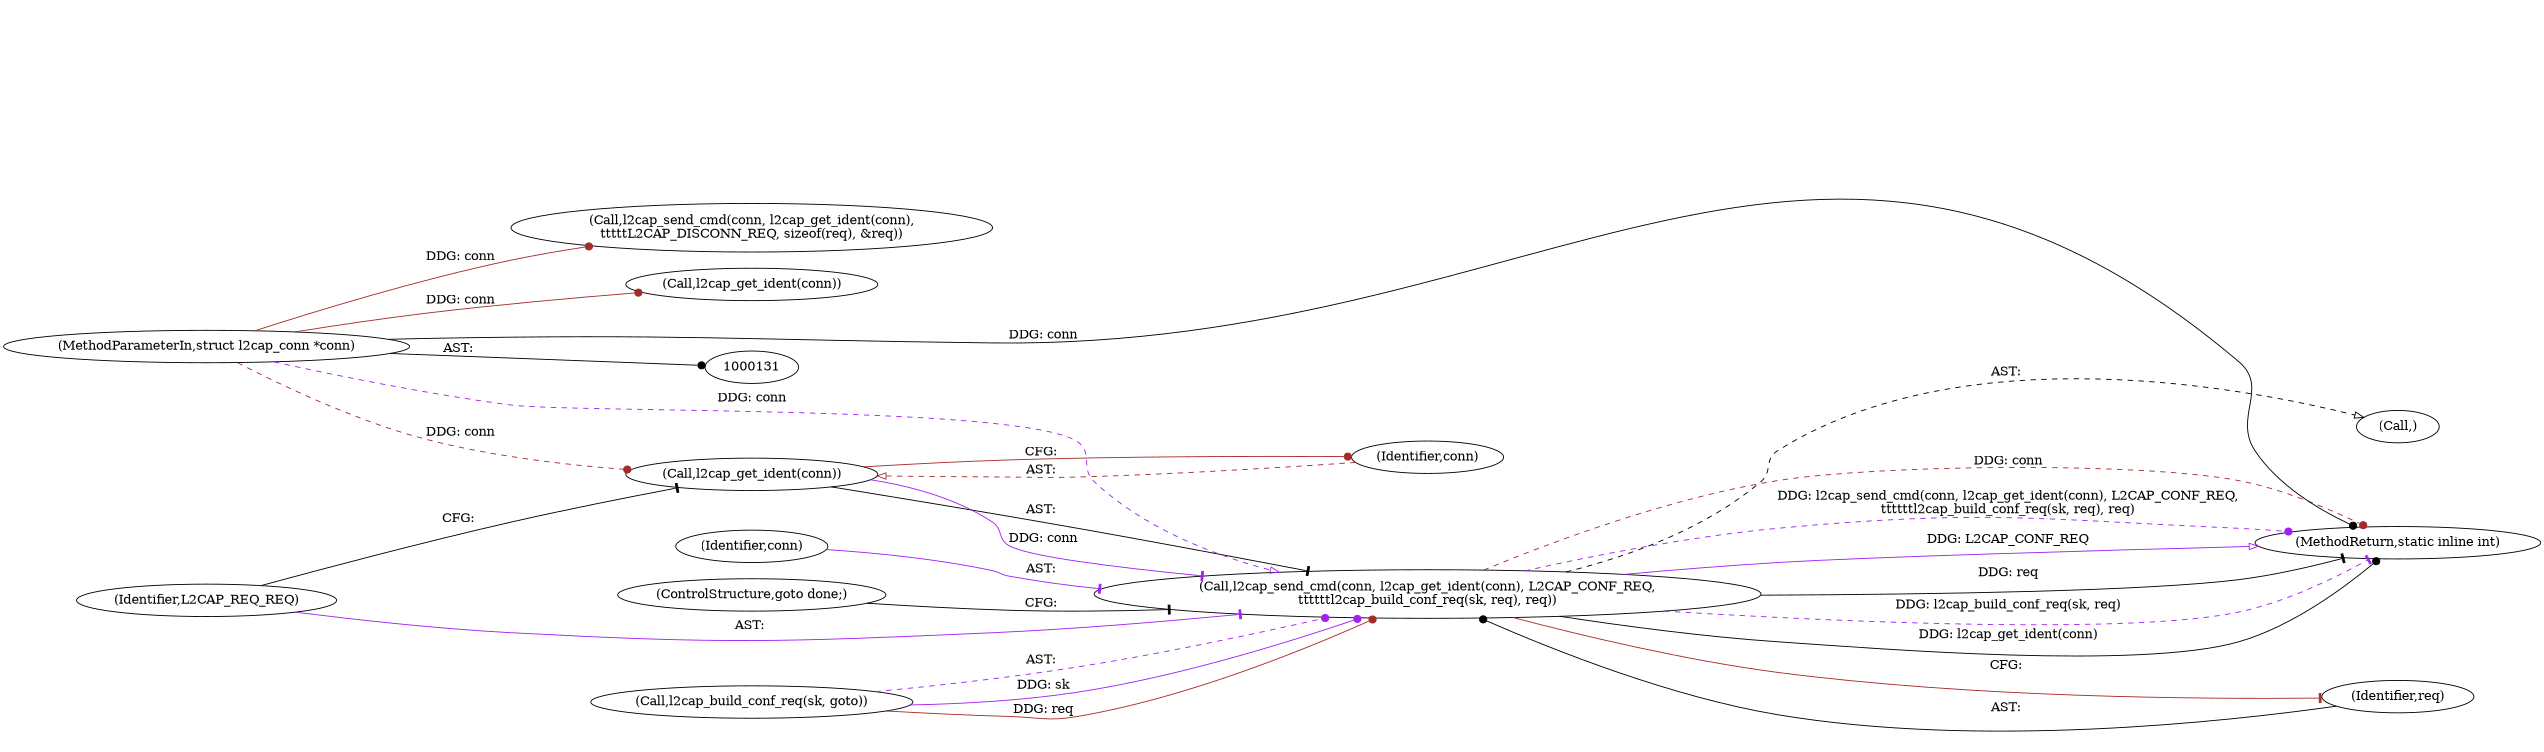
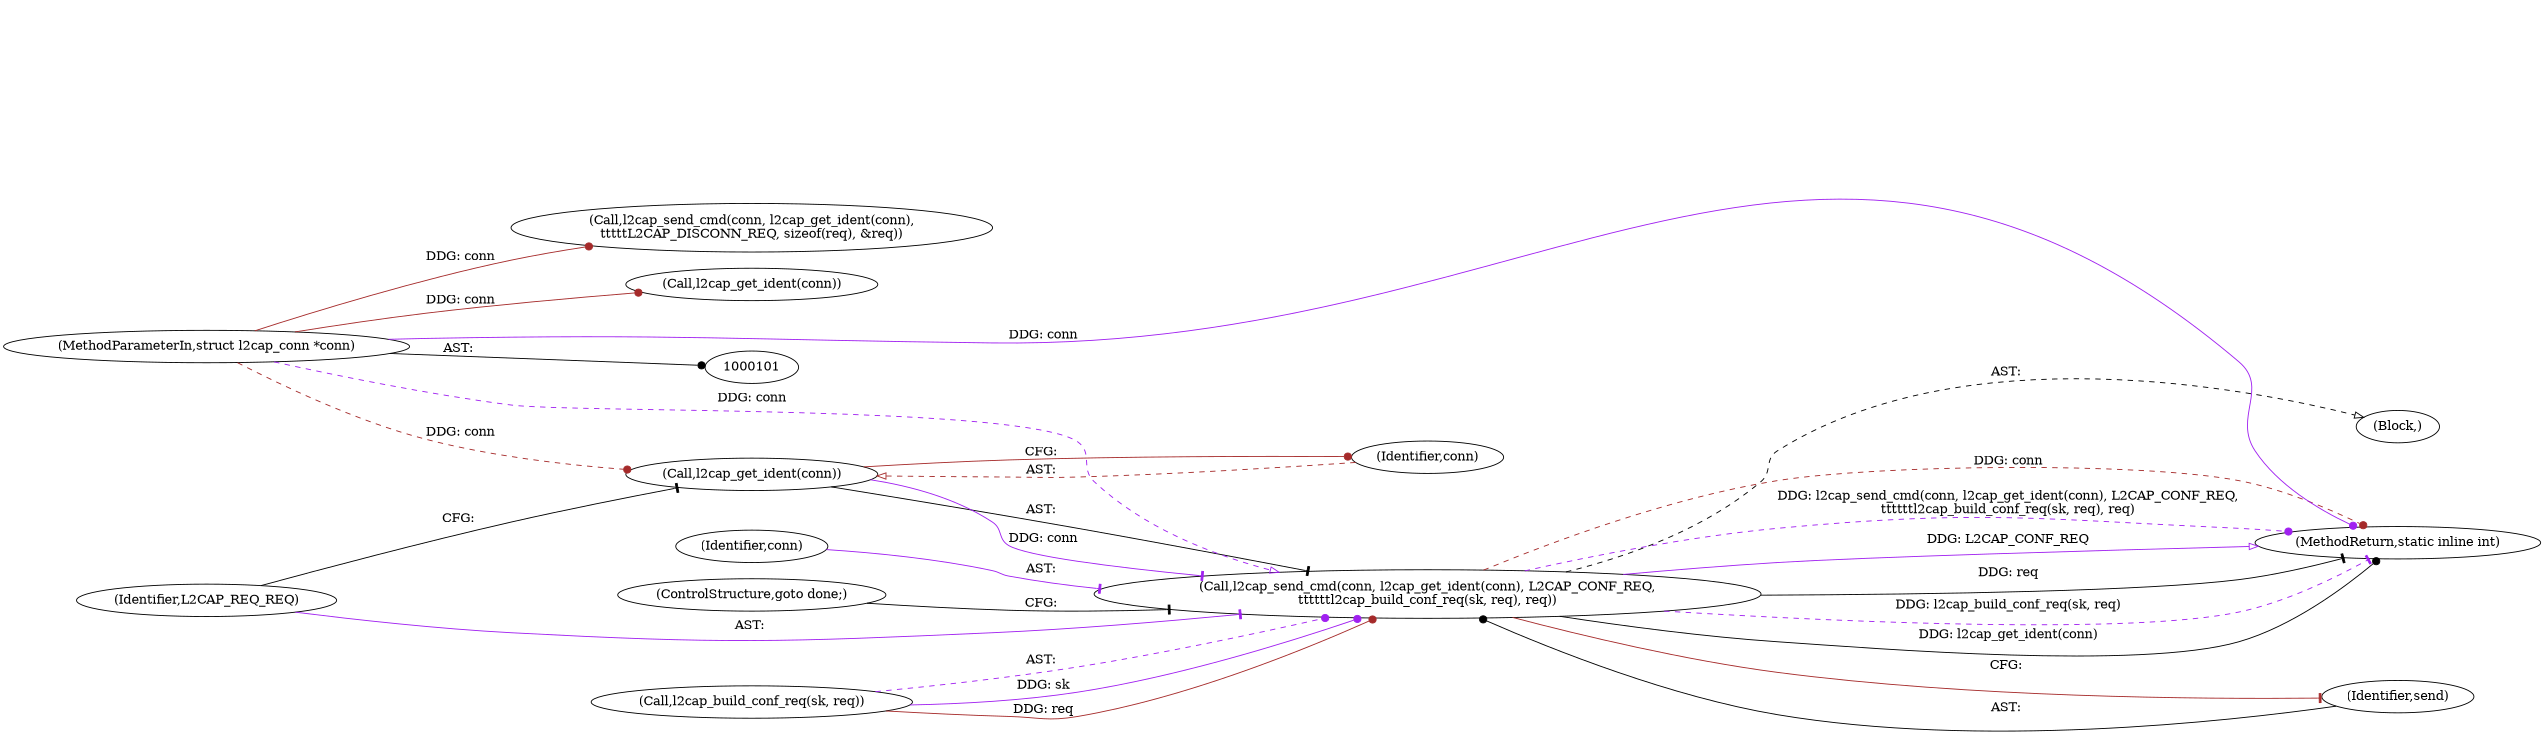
(1443, 277) -> (1443, 277)
(752, 367) -> (752, 367)
(2398, 427) -> (2398, 427)
(2398, 697) -> (2398, 697)
(752, 702) -> (752, 702)
